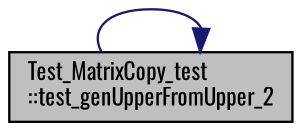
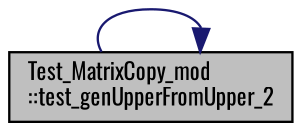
(151, 87) -> (151, 87)
